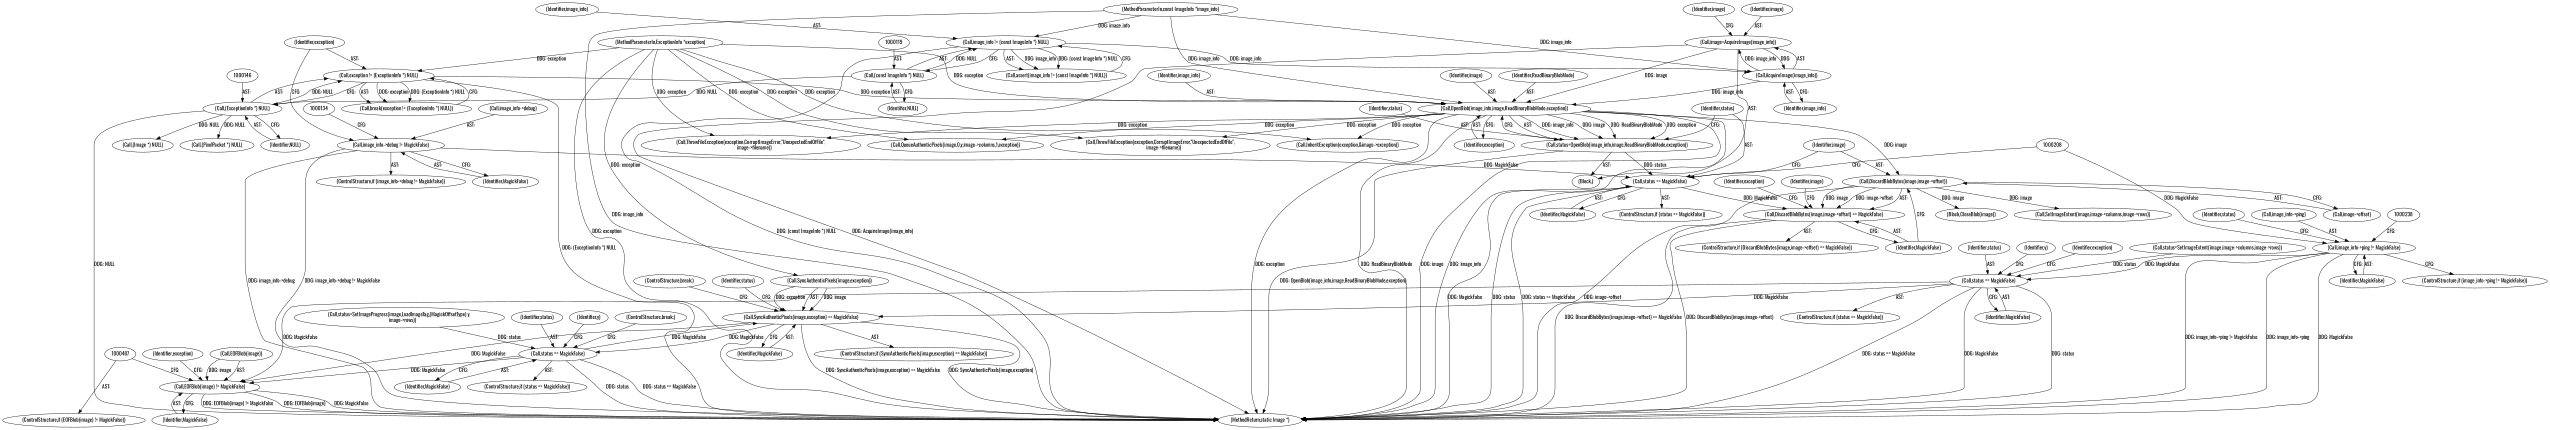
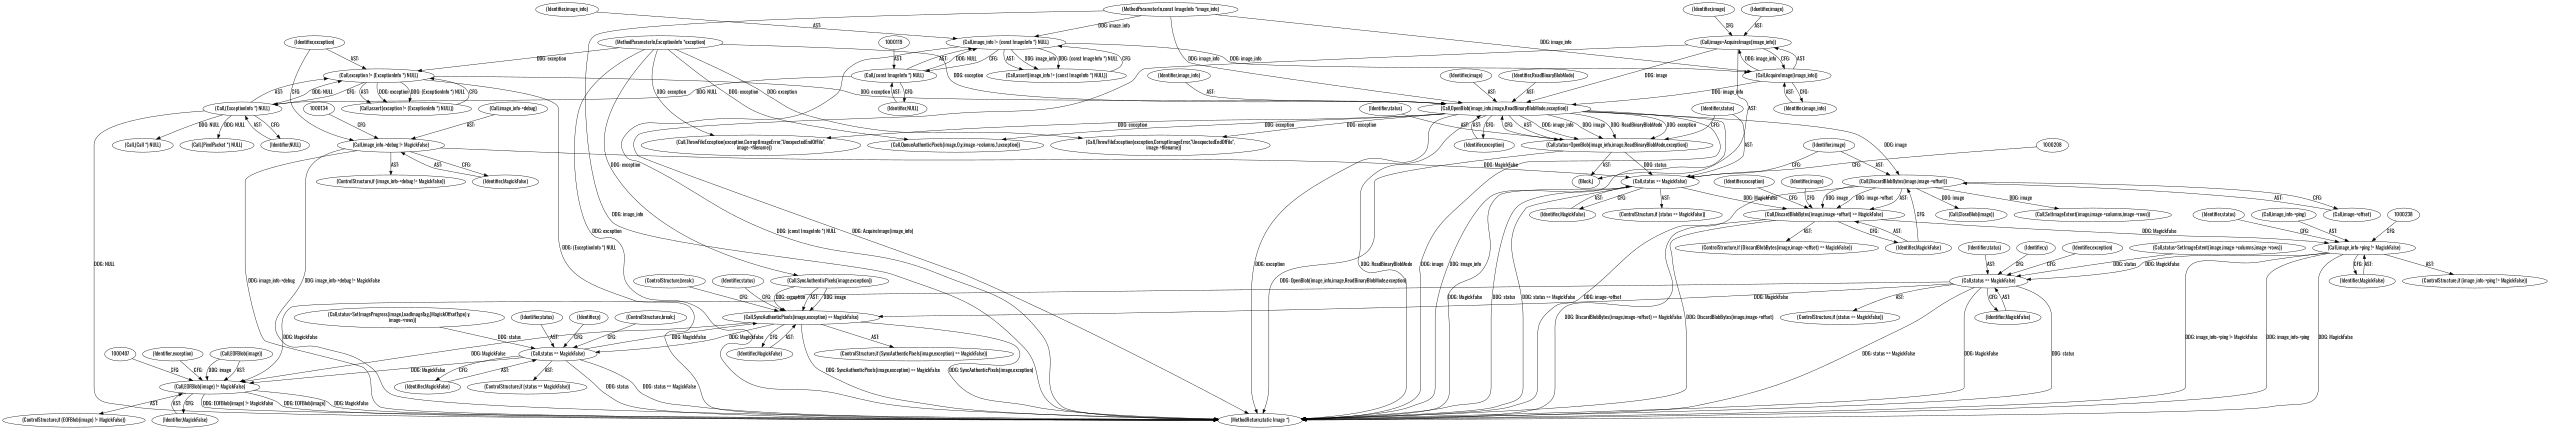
(1786, 59) -> (1786, 59)
(242, 76) -> none
(407, 109) -> (407, 109)
(143, 145) -> (143, 145)
(1348, 145) -> none
(1971, 215) -> (1971, 215)
(2185, 219) -> (2103, 232)
(2430, 265) -> (2430, 265)
(98, 385) -> (144, 403)
